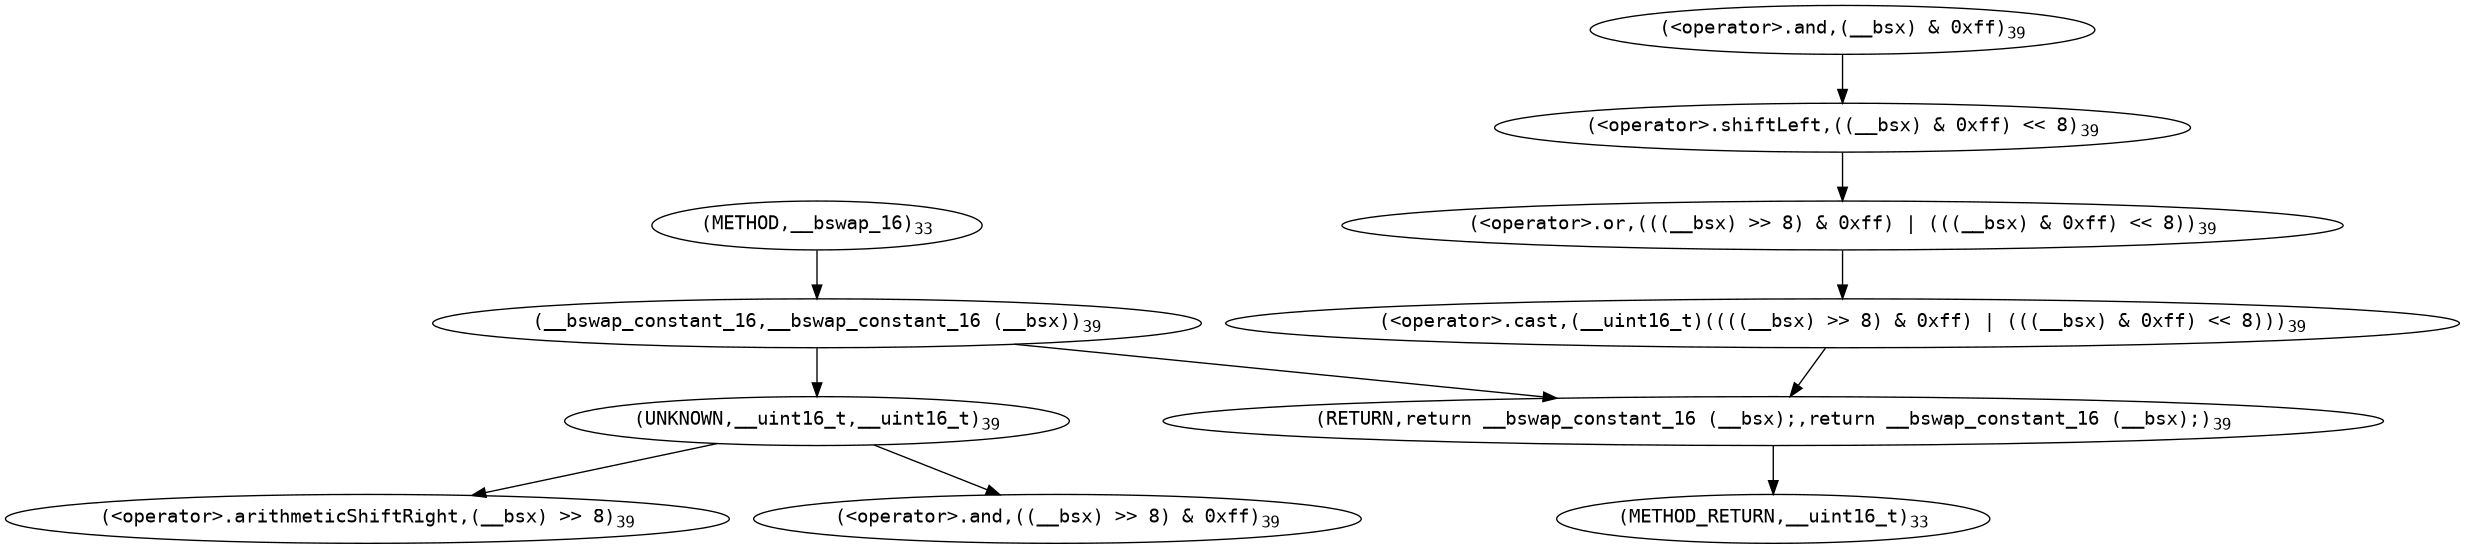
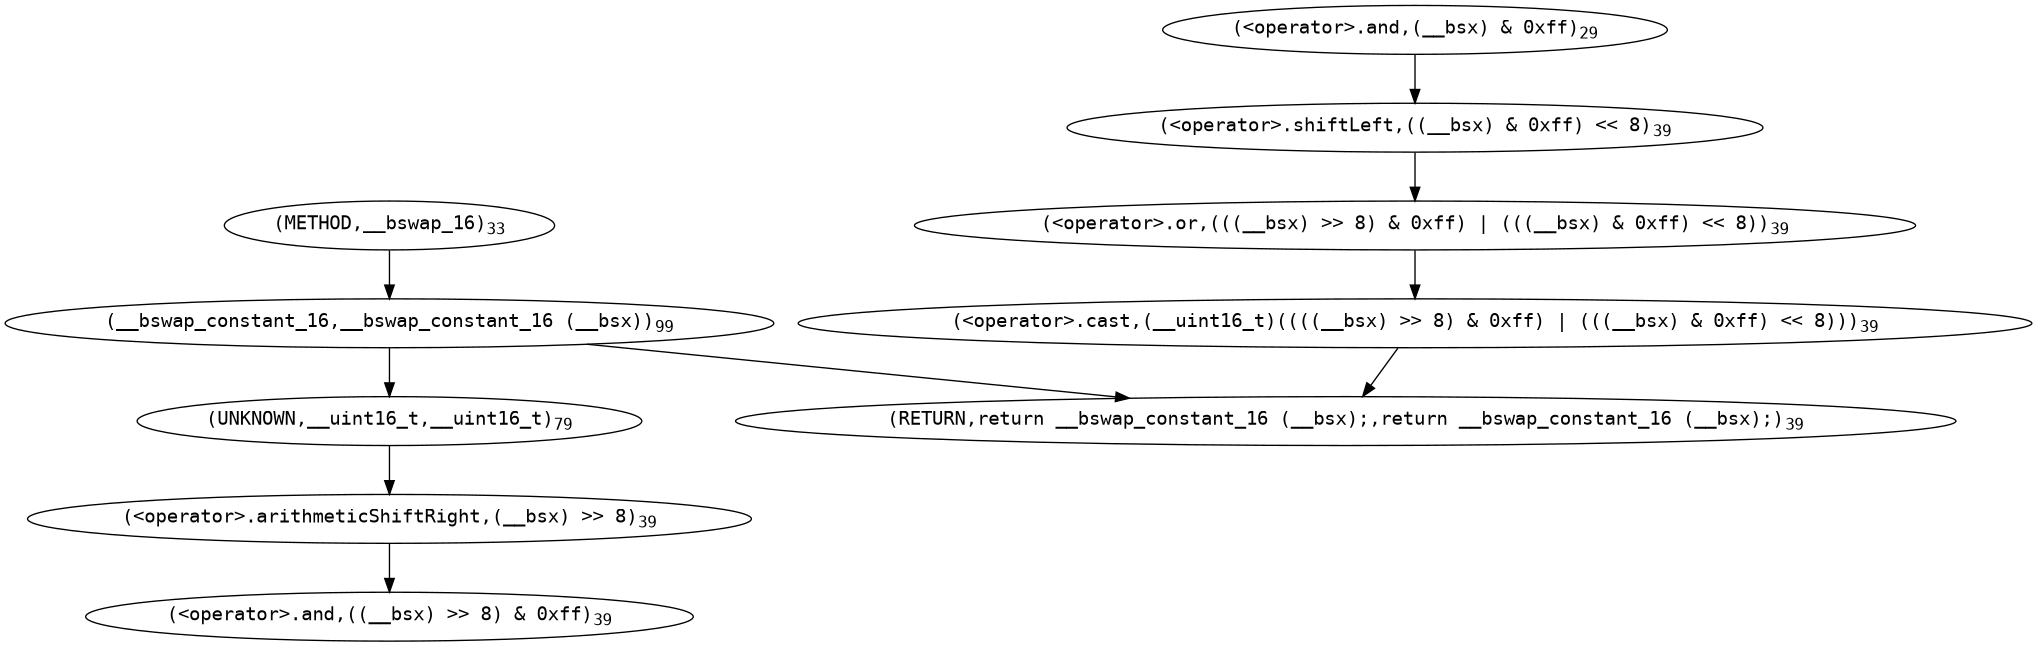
(2016, 28) -> (1589, 28)
(1092, 321) -> (665, 321)
(991, 419) -> (563, 419)
(931, 467) -> (389, 561)
(1773, 519) -> none
